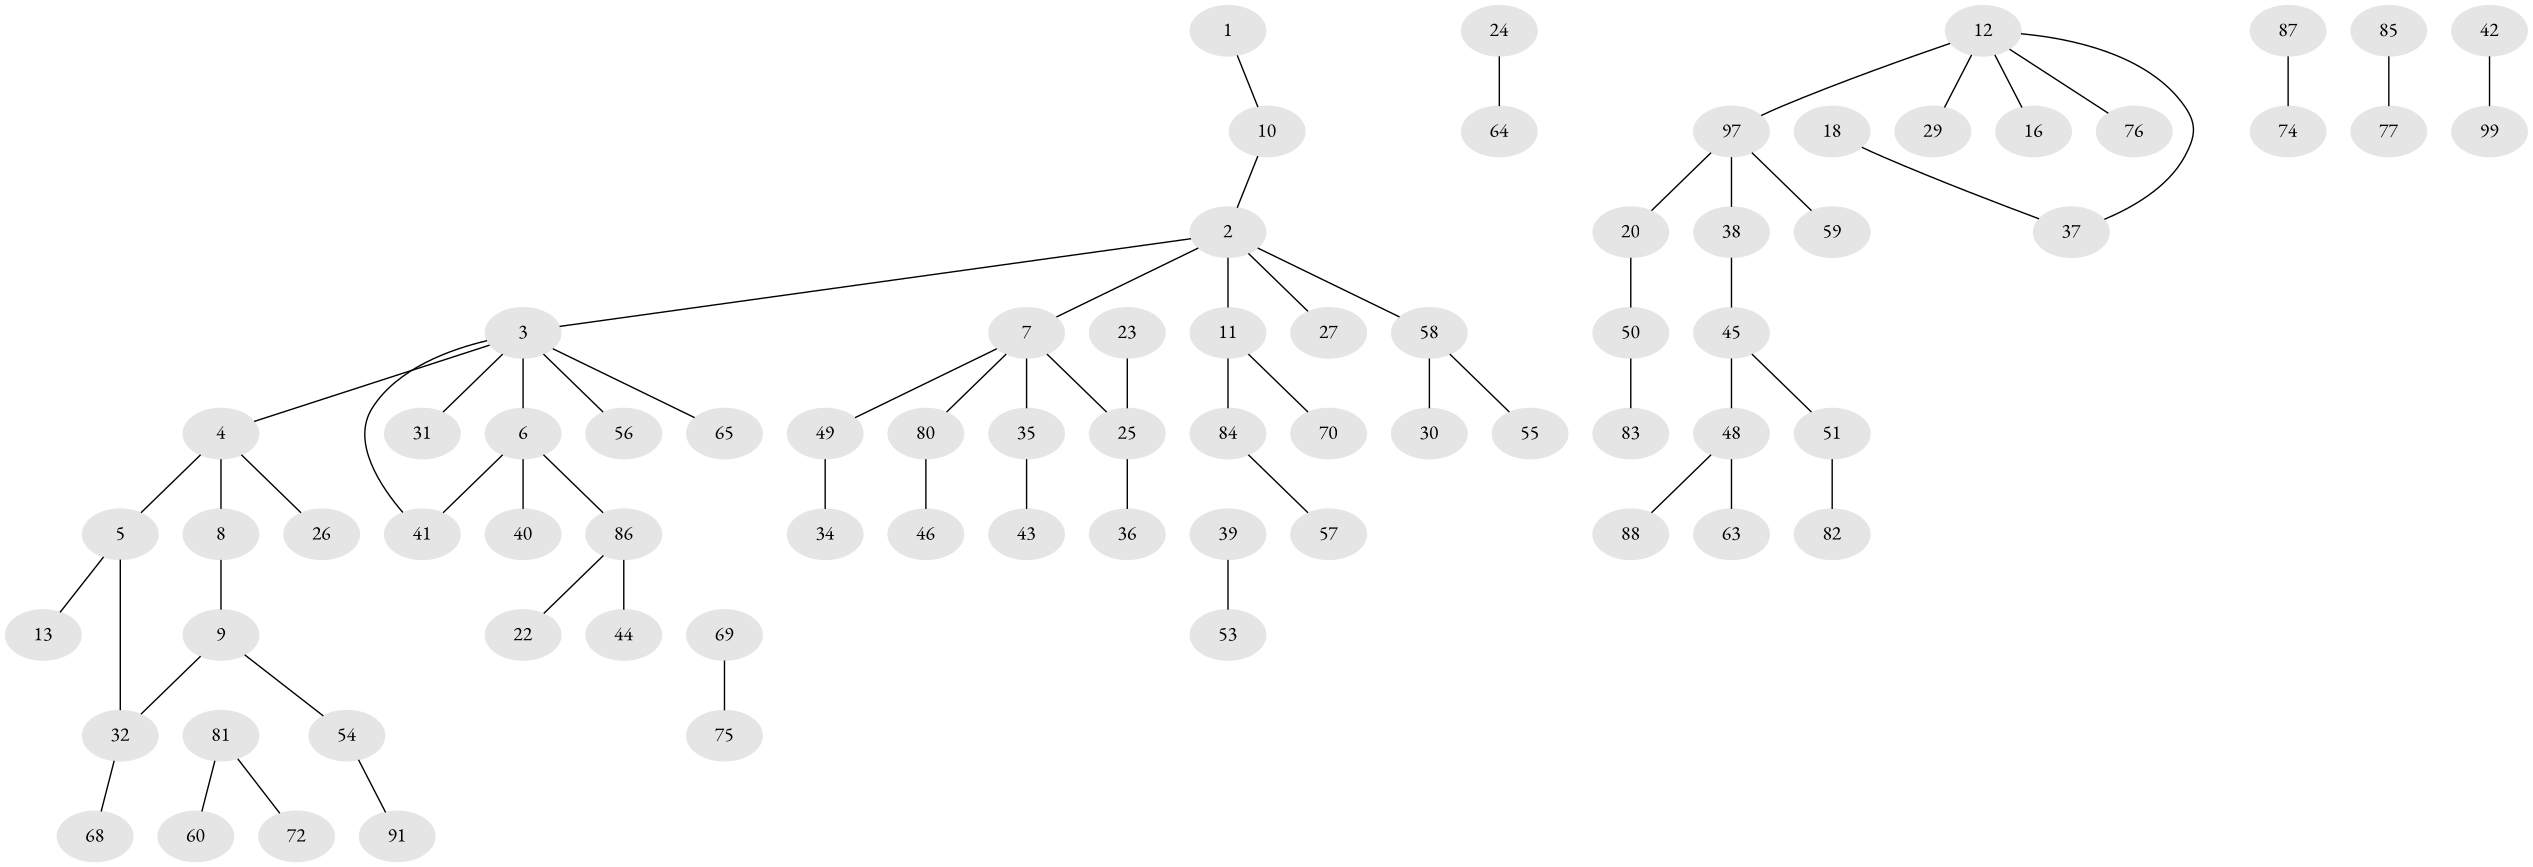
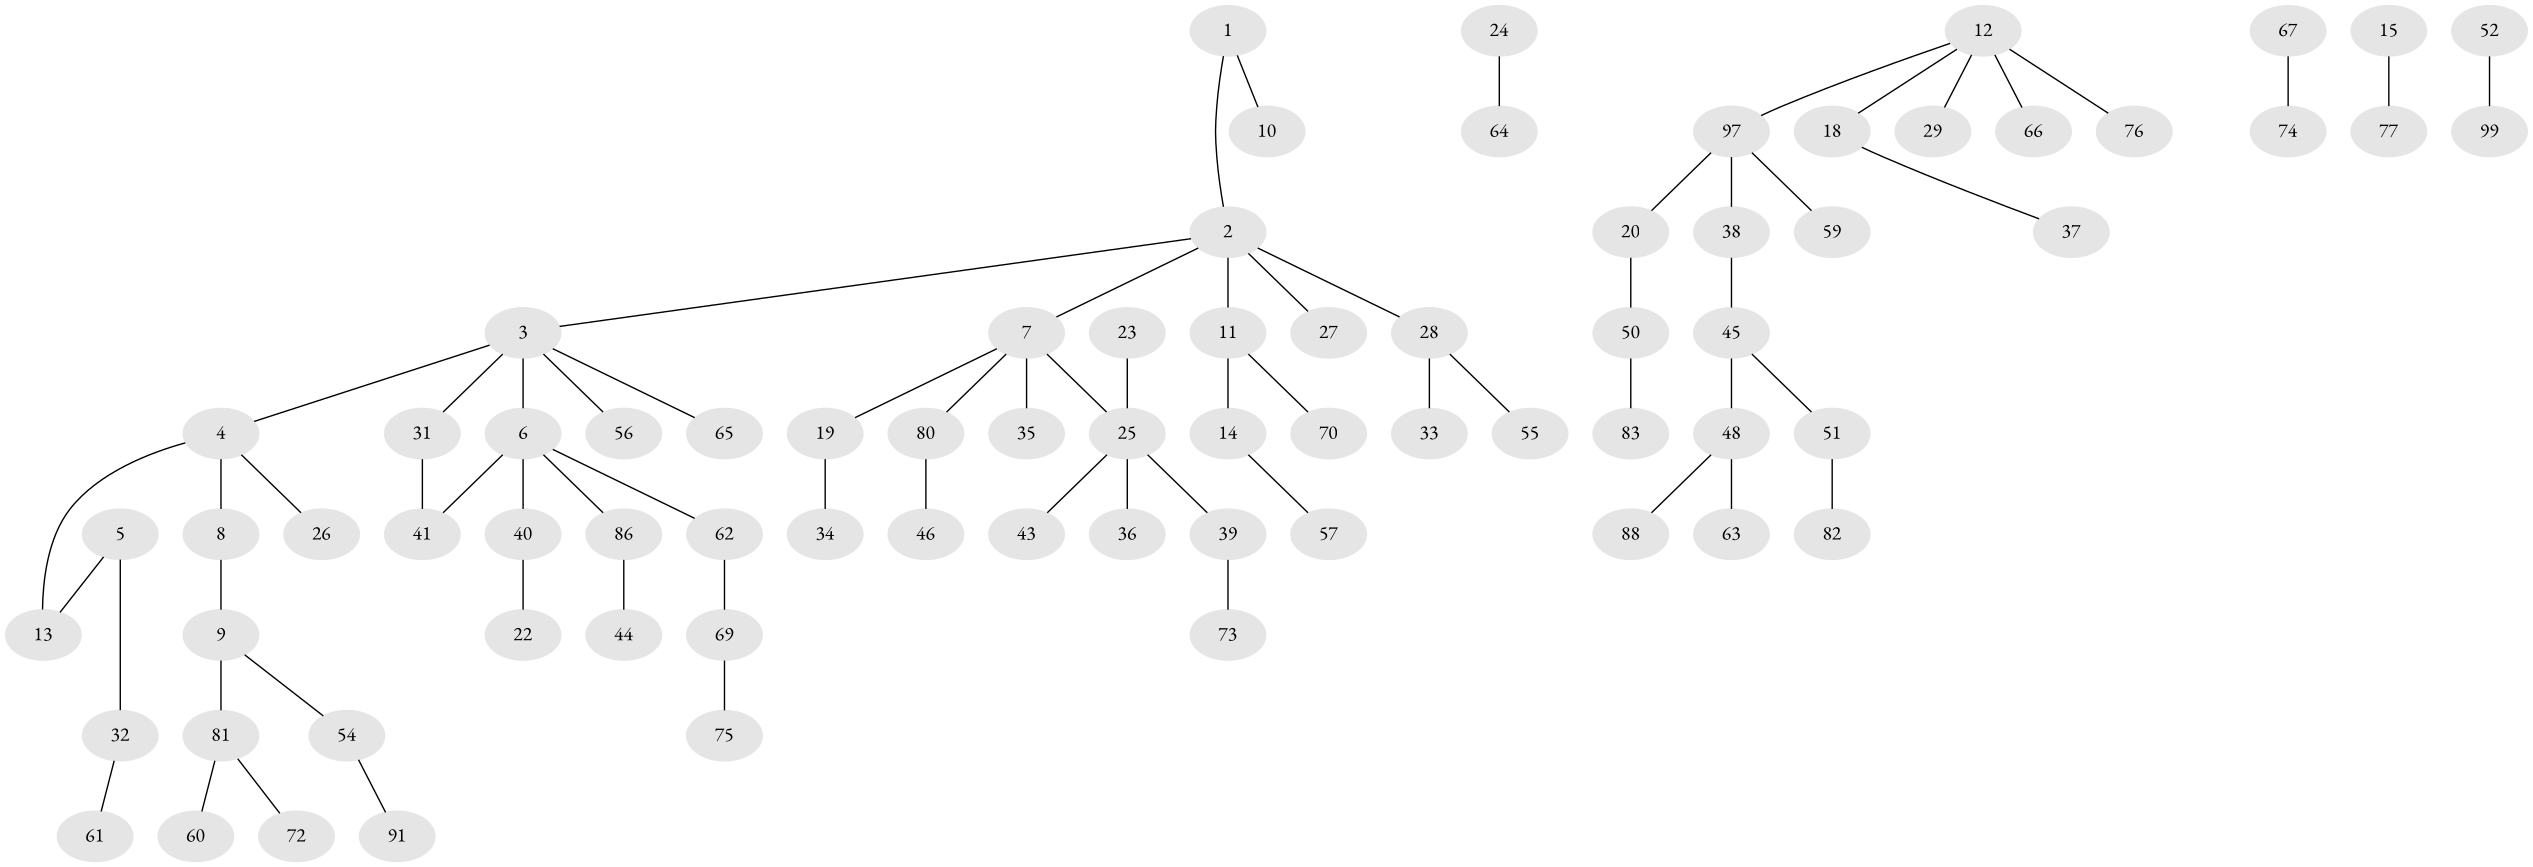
(2288, 31) -> (2288, 31)
(2389, 31) -> (2389, 31)
(2490, 31) -> (2490, 31)
(2176, 96) -> (1908, 81)
(2034, 131) -> (2034, 131)
(1248, 182) -> (1216, 131)
(1429, 333) -> (1429, 333)
(378, 400) -> (422, 484)
(825, 434) -> (825, 434)
(1228, 434) -> (1228, 434)
(1429, 434) -> (1429, 434)
(171, 484) -> (80, 498)
(1027, 484) -> (1077, 484)
none -> (1177, 484)
none -> (724, 534)
(574, 584) -> (523, 585)
(1228, 635) -> (1228, 635)
(171, 685) -> (221, 685)
(95, 836) -> (95, 836)
